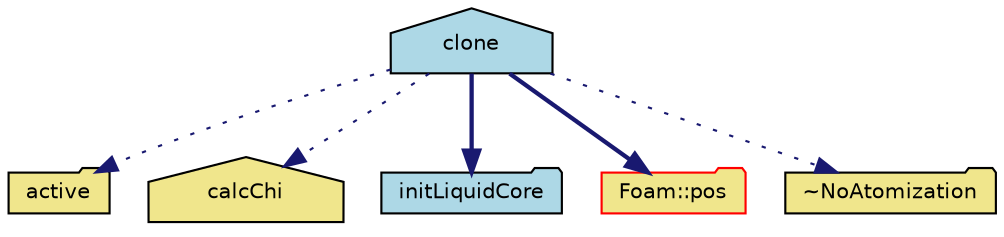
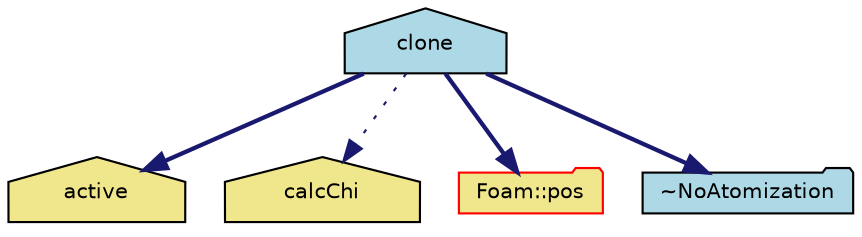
(252, 113) -> (264, 117)
(683, 119) -> (587, 119)
(59, 193) -> (97, 193)
(472, 193) -> none
(891, 193) -> (748, 193)
